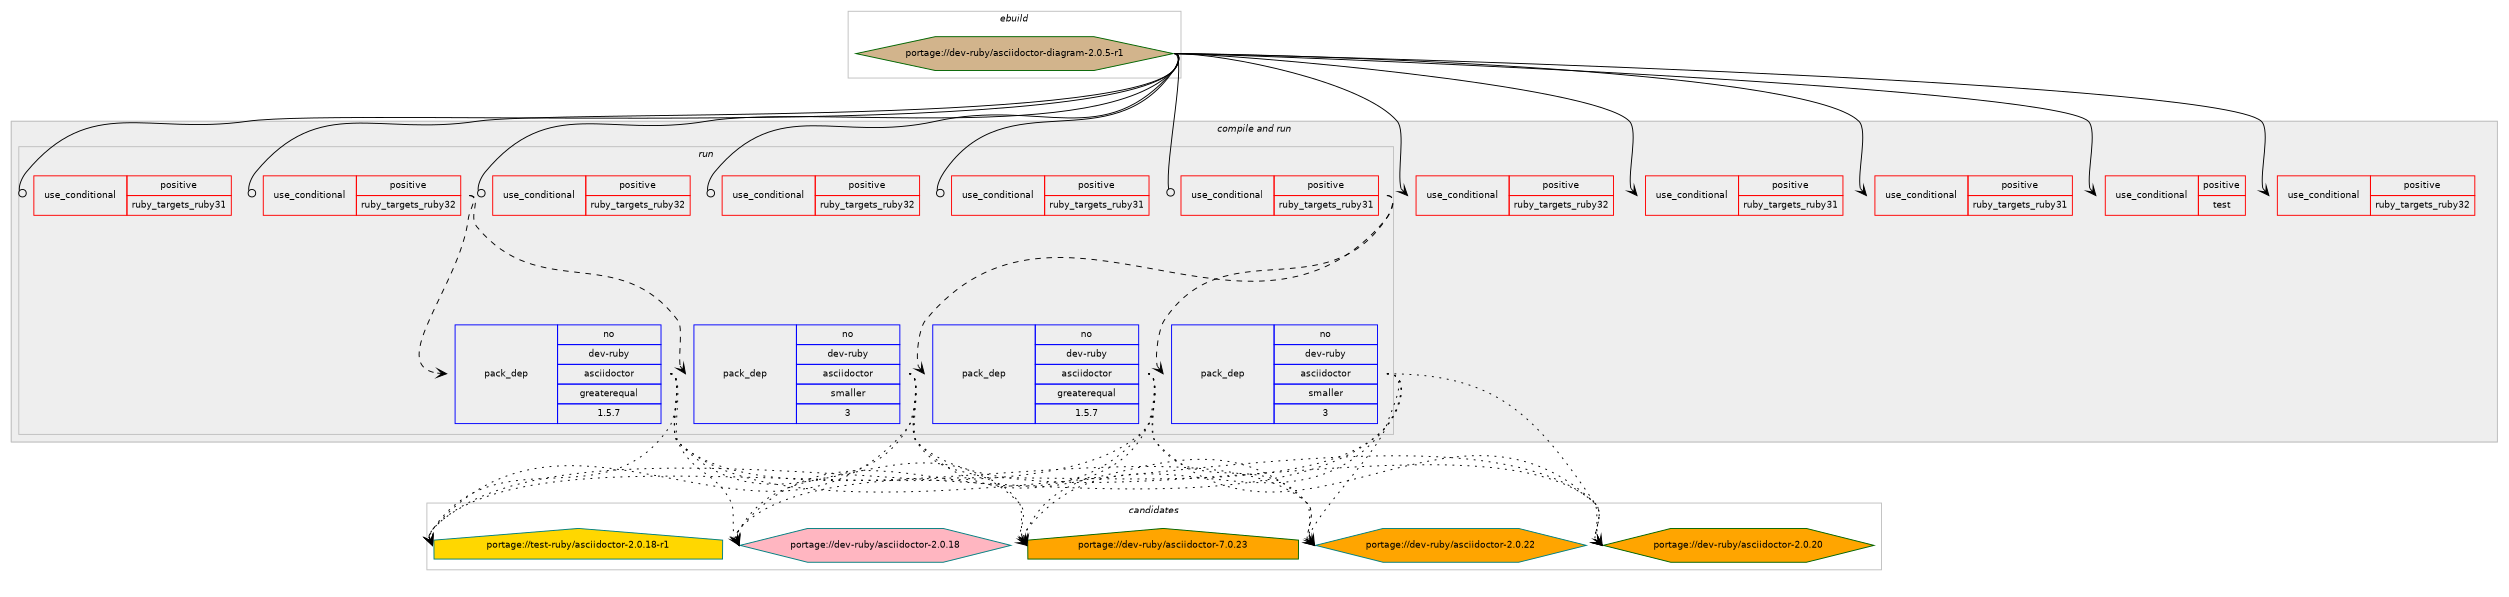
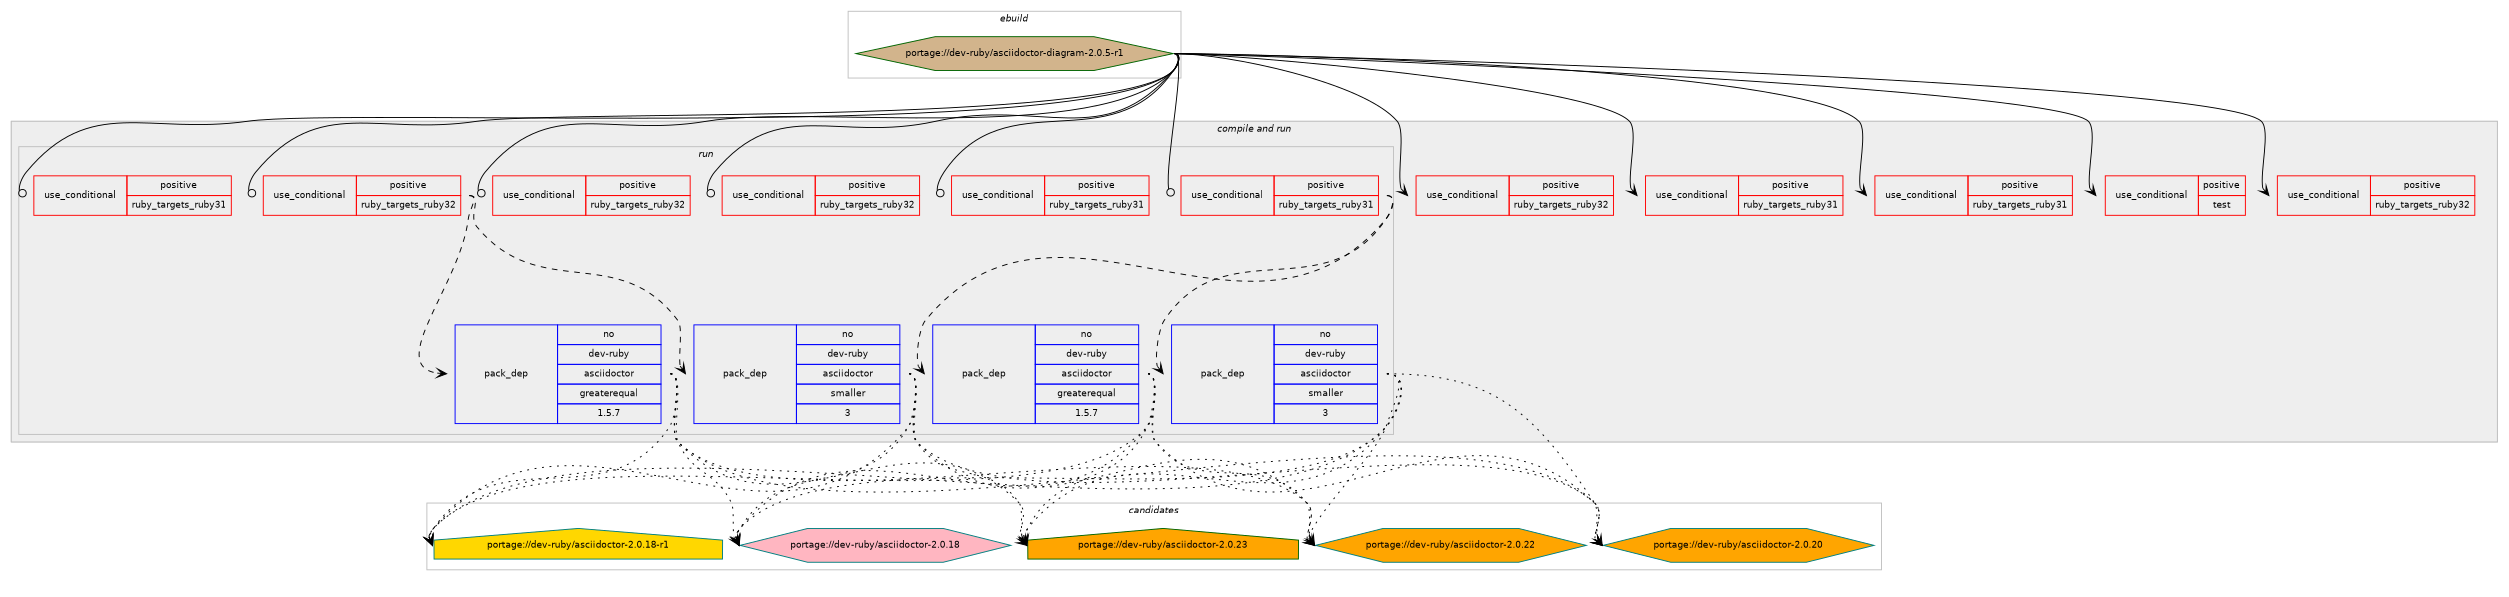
(578, 545) -> (578, 545)
(1163, 545) -> (1163, 545)
(1739, 545) -> (1739, 545)
